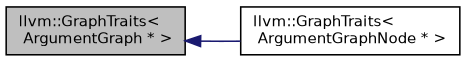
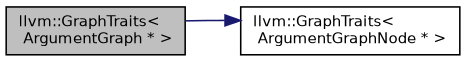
(221, 41) -> (205, 21)
